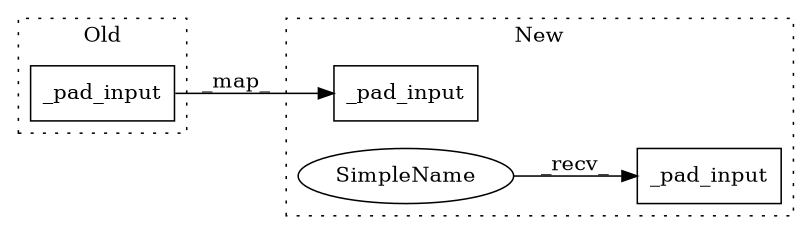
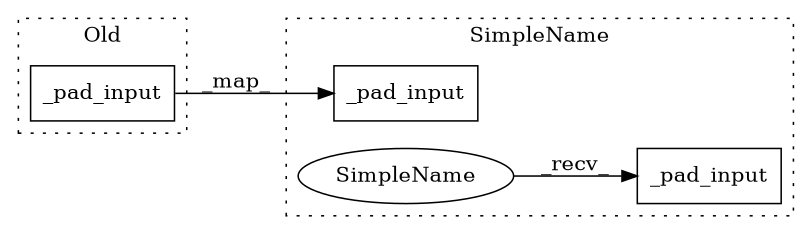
(540, 36) -> (540, 36)
